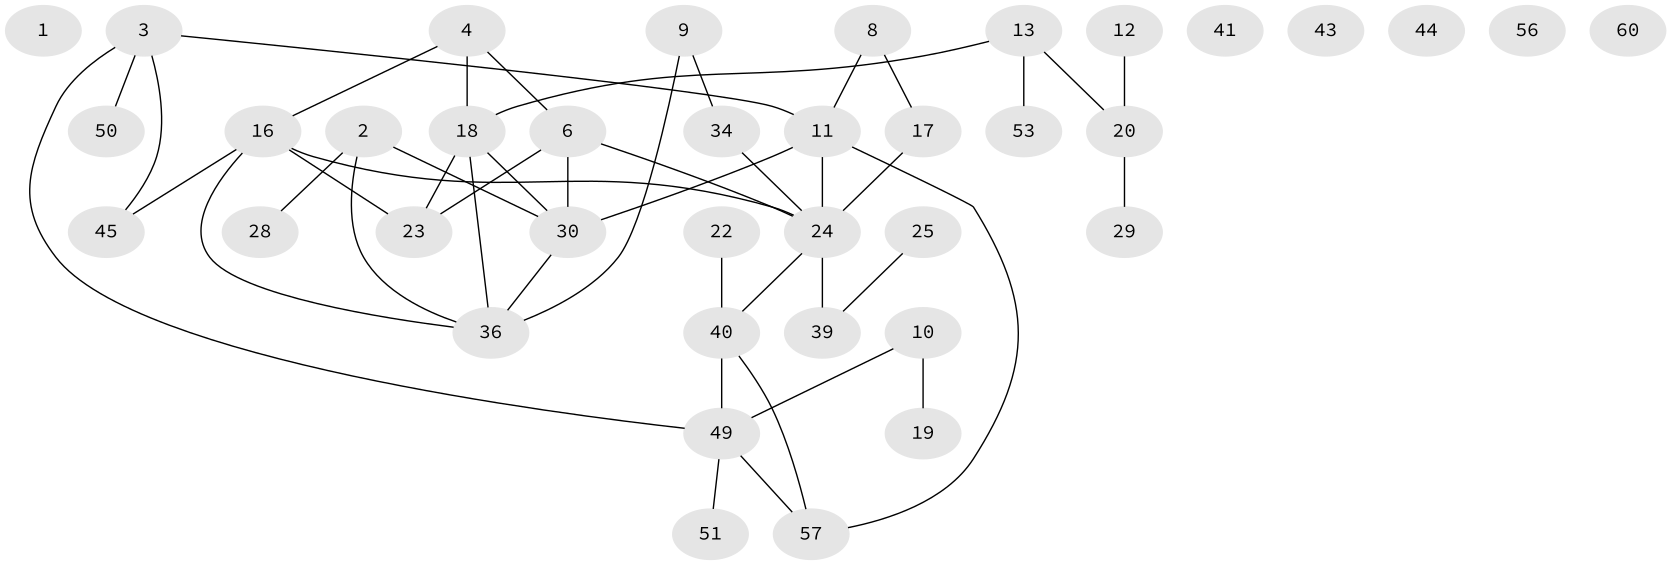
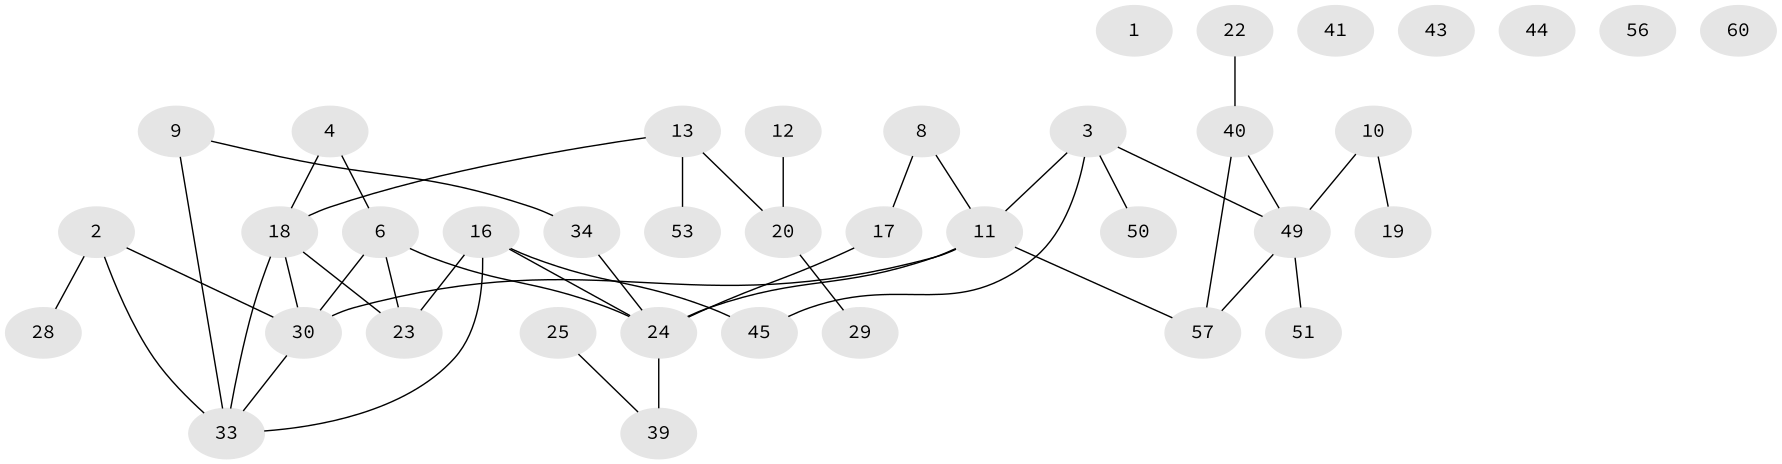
(365, 81) -> none
(772, 282) -> none
(491, 333) -> (227, 434)
